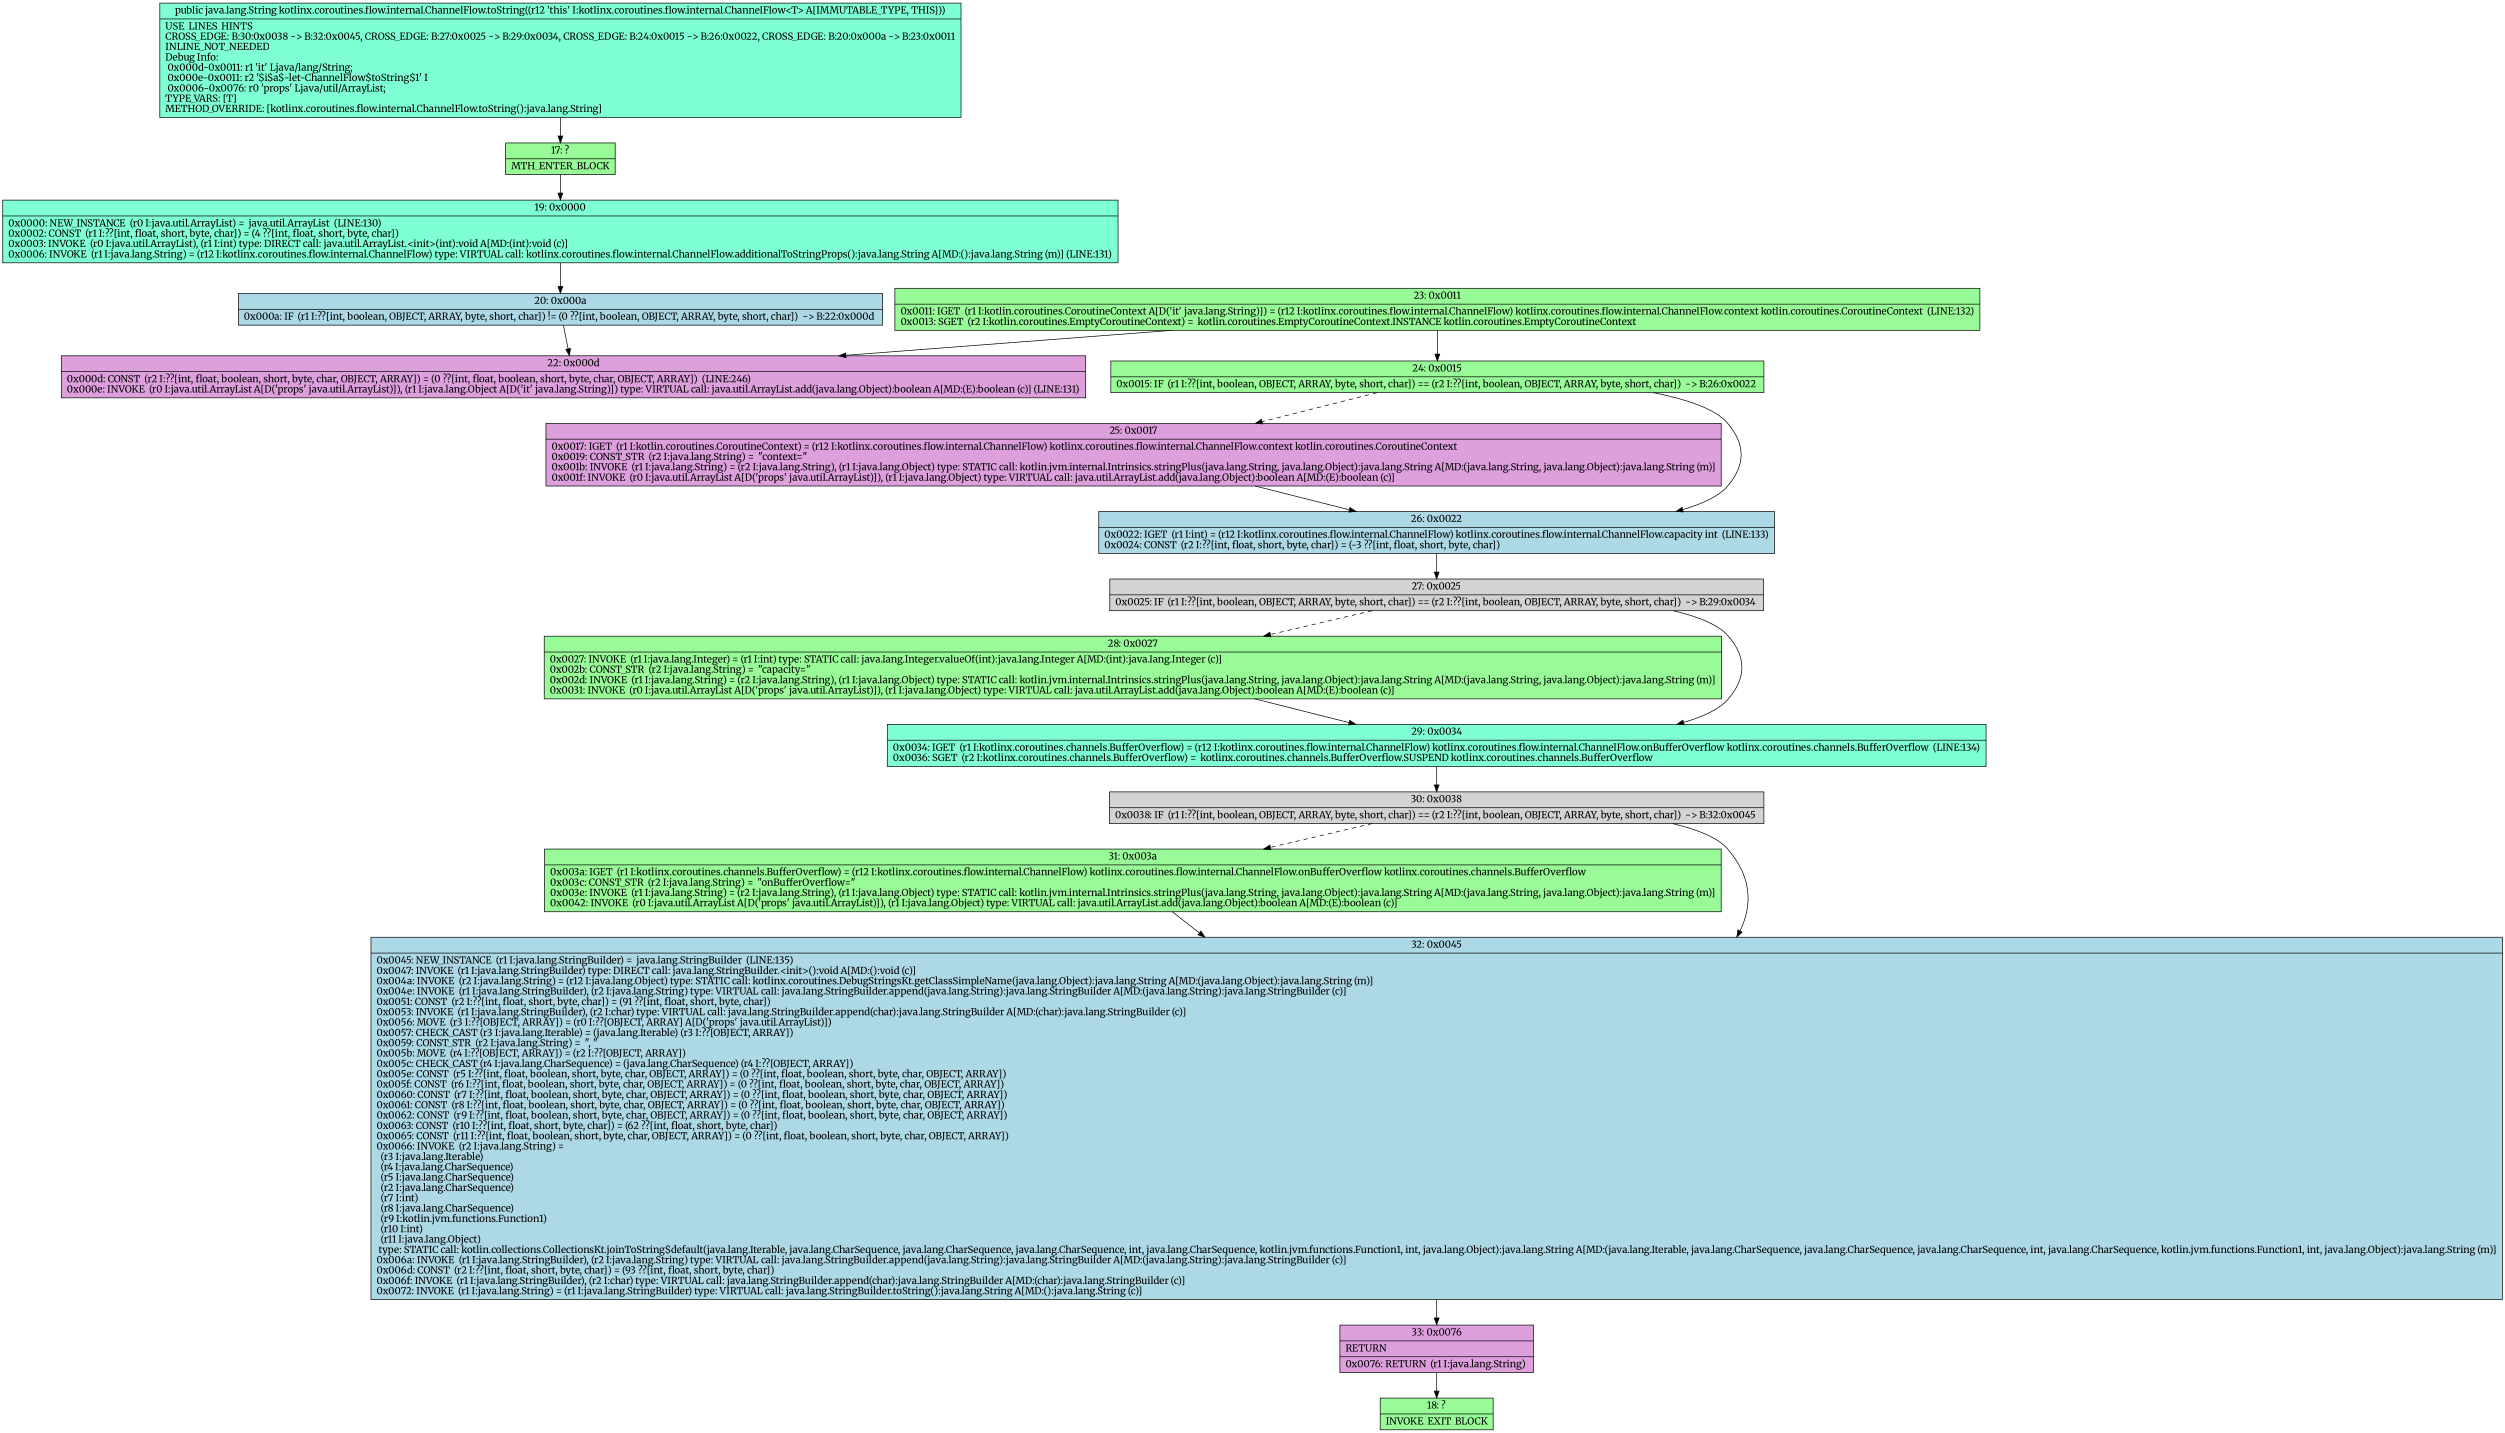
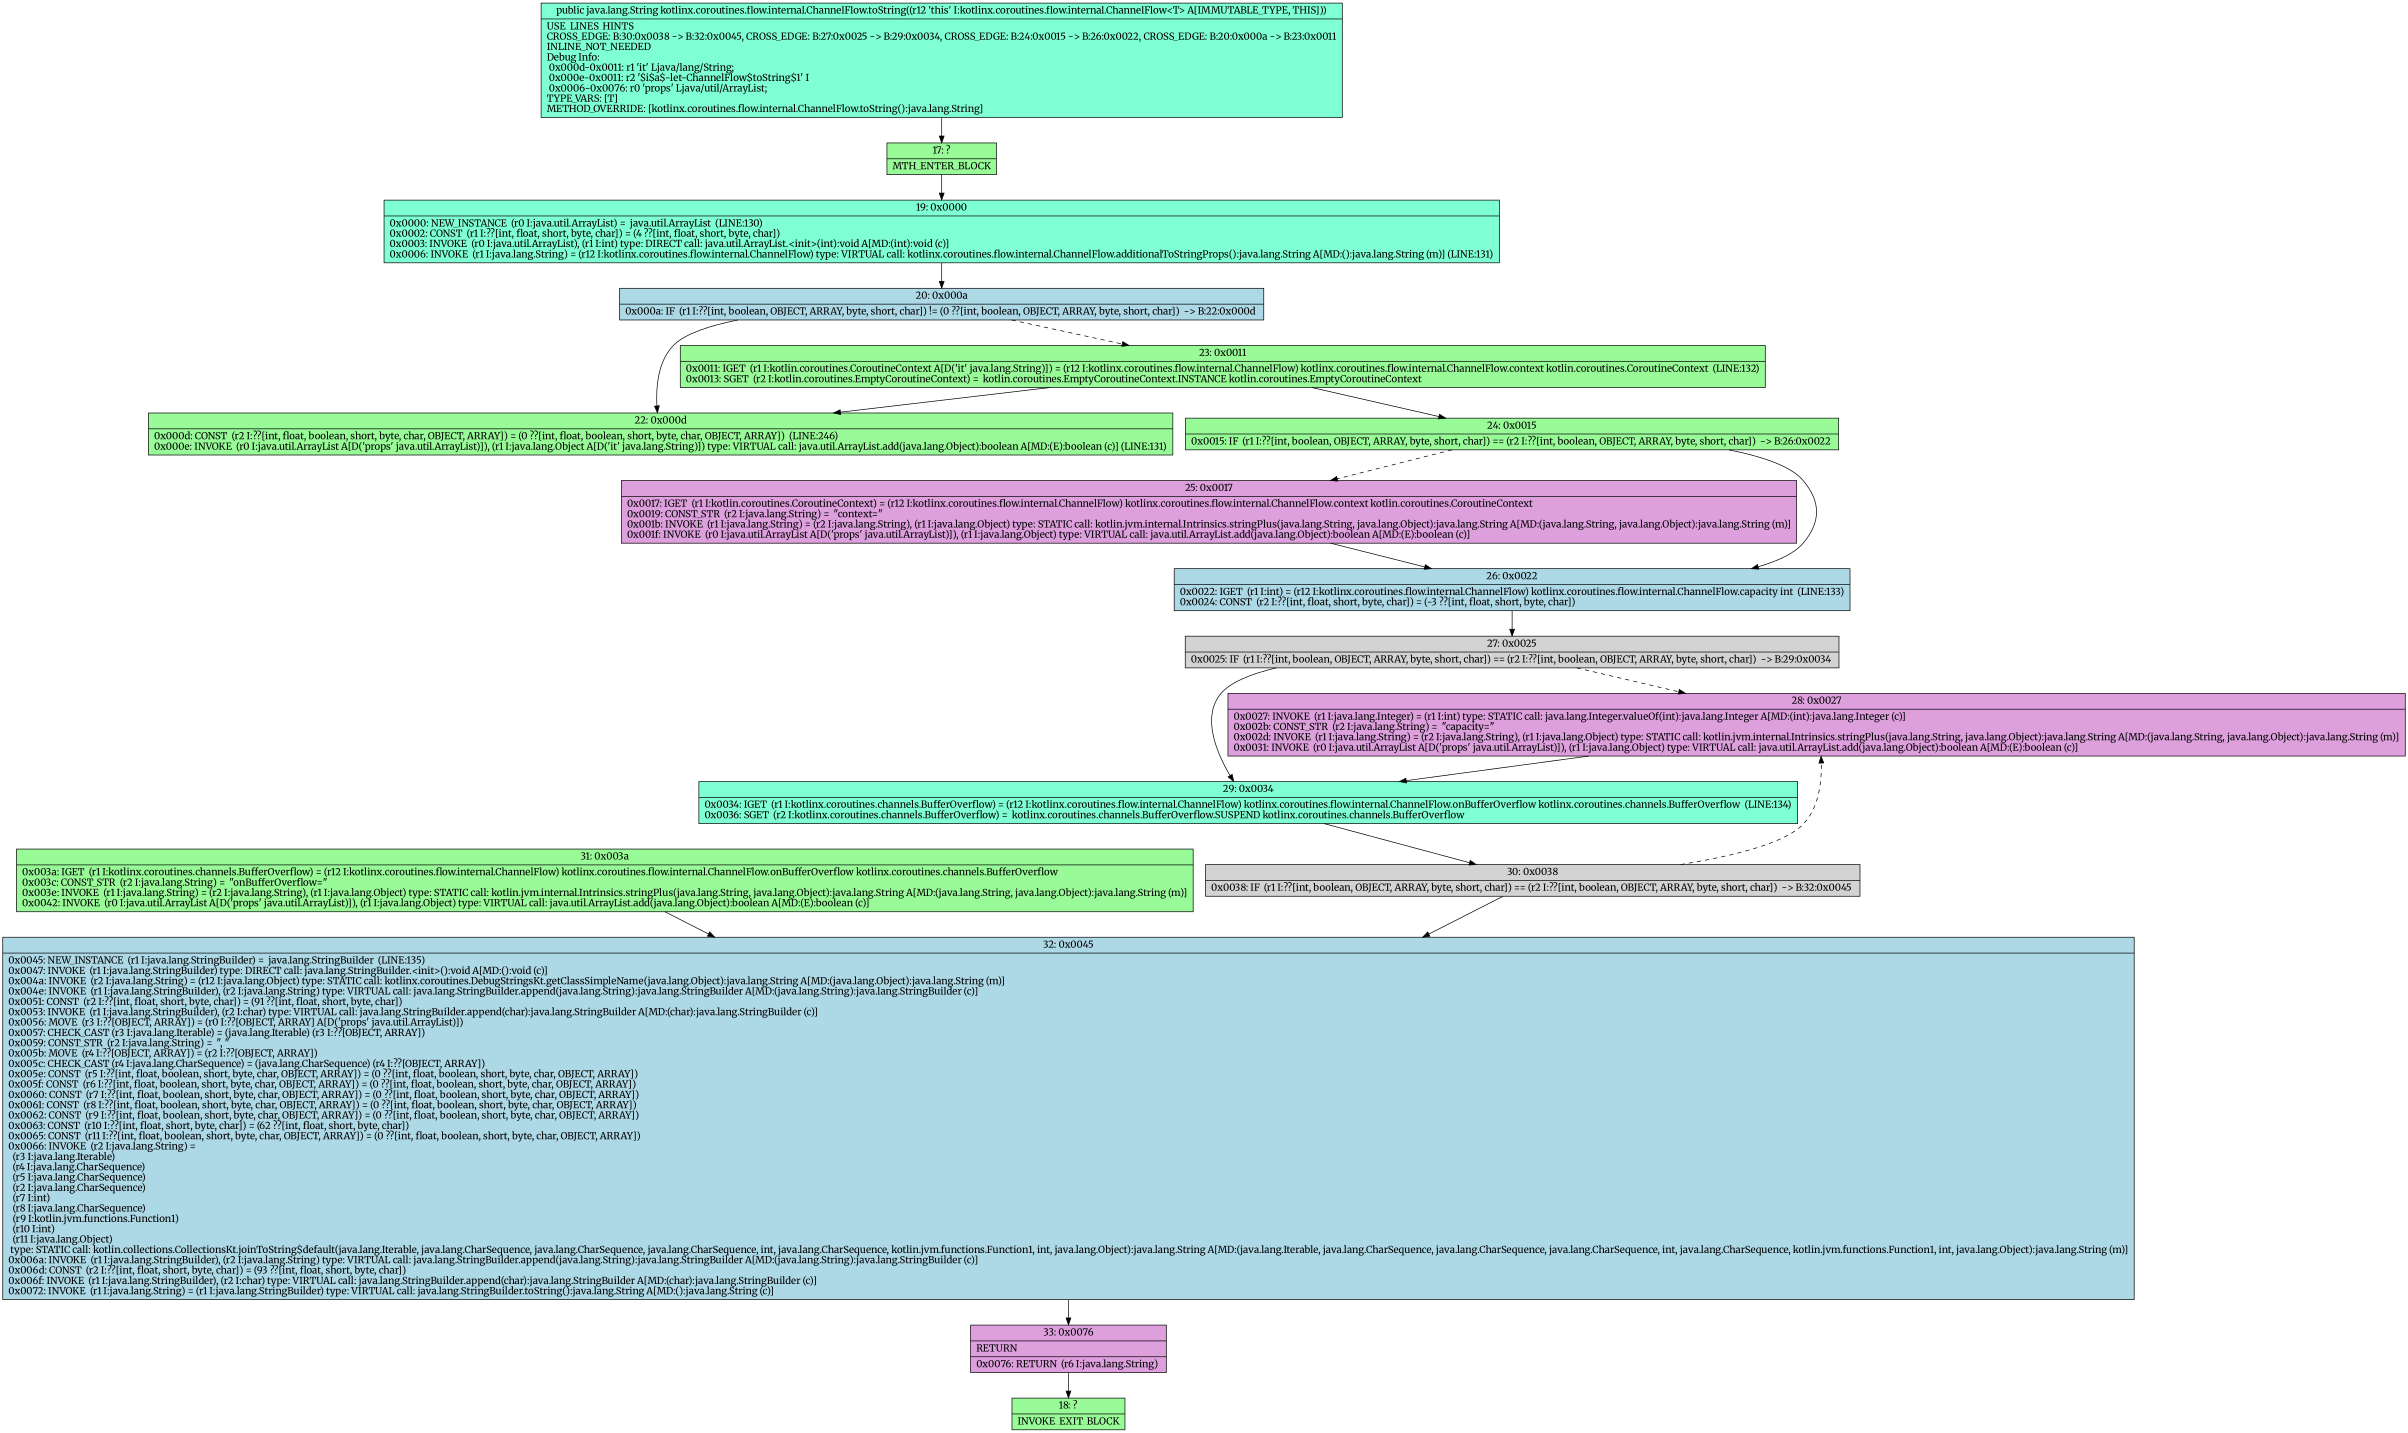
none -> (1067, 332)
(574, 377) -> (661, 434)
(1133, 668) -> (1817, 725)
(1321, 835) -> (1775, 841)
(1437, 1364) -> (1068, 1364)
